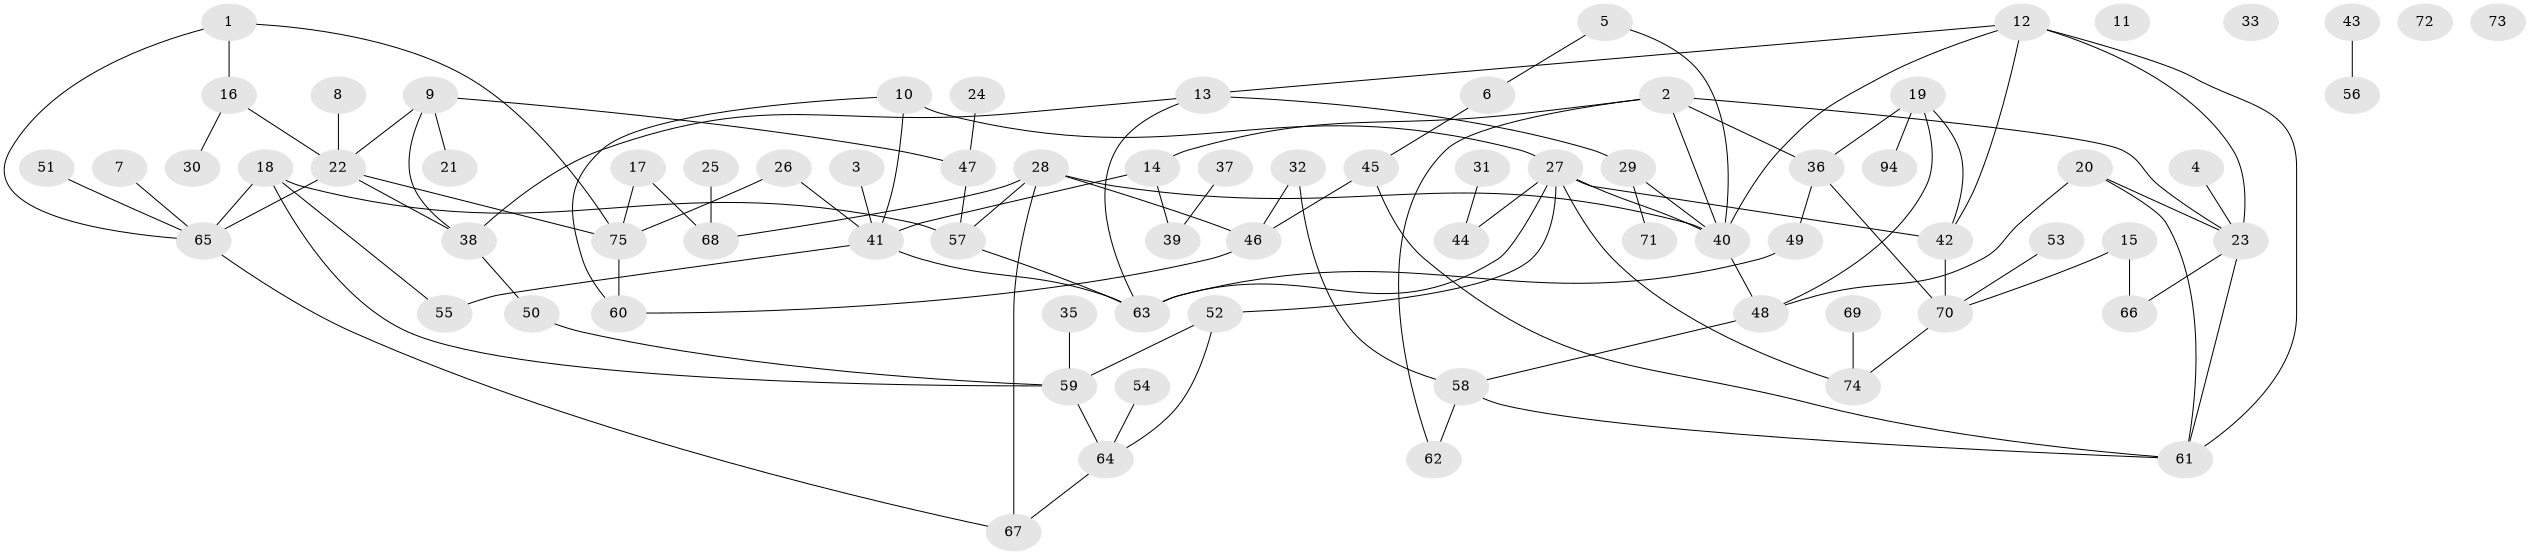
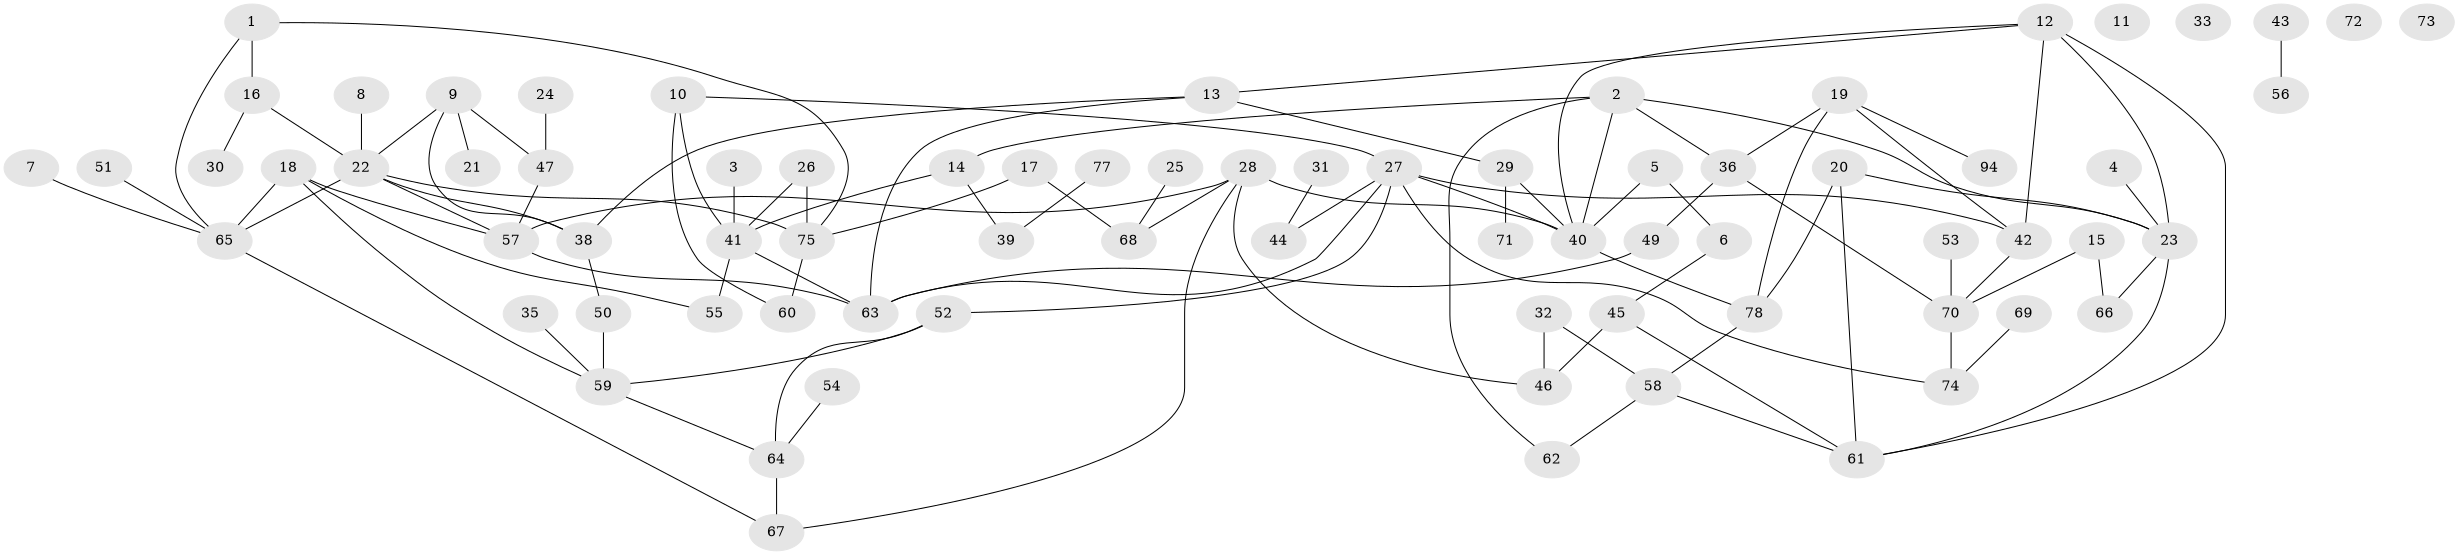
(1225, 168) -> (1103, 168)
none -> (436, 205)
(941, 300) -> none
(1761, 314) -> (1755, 314)
